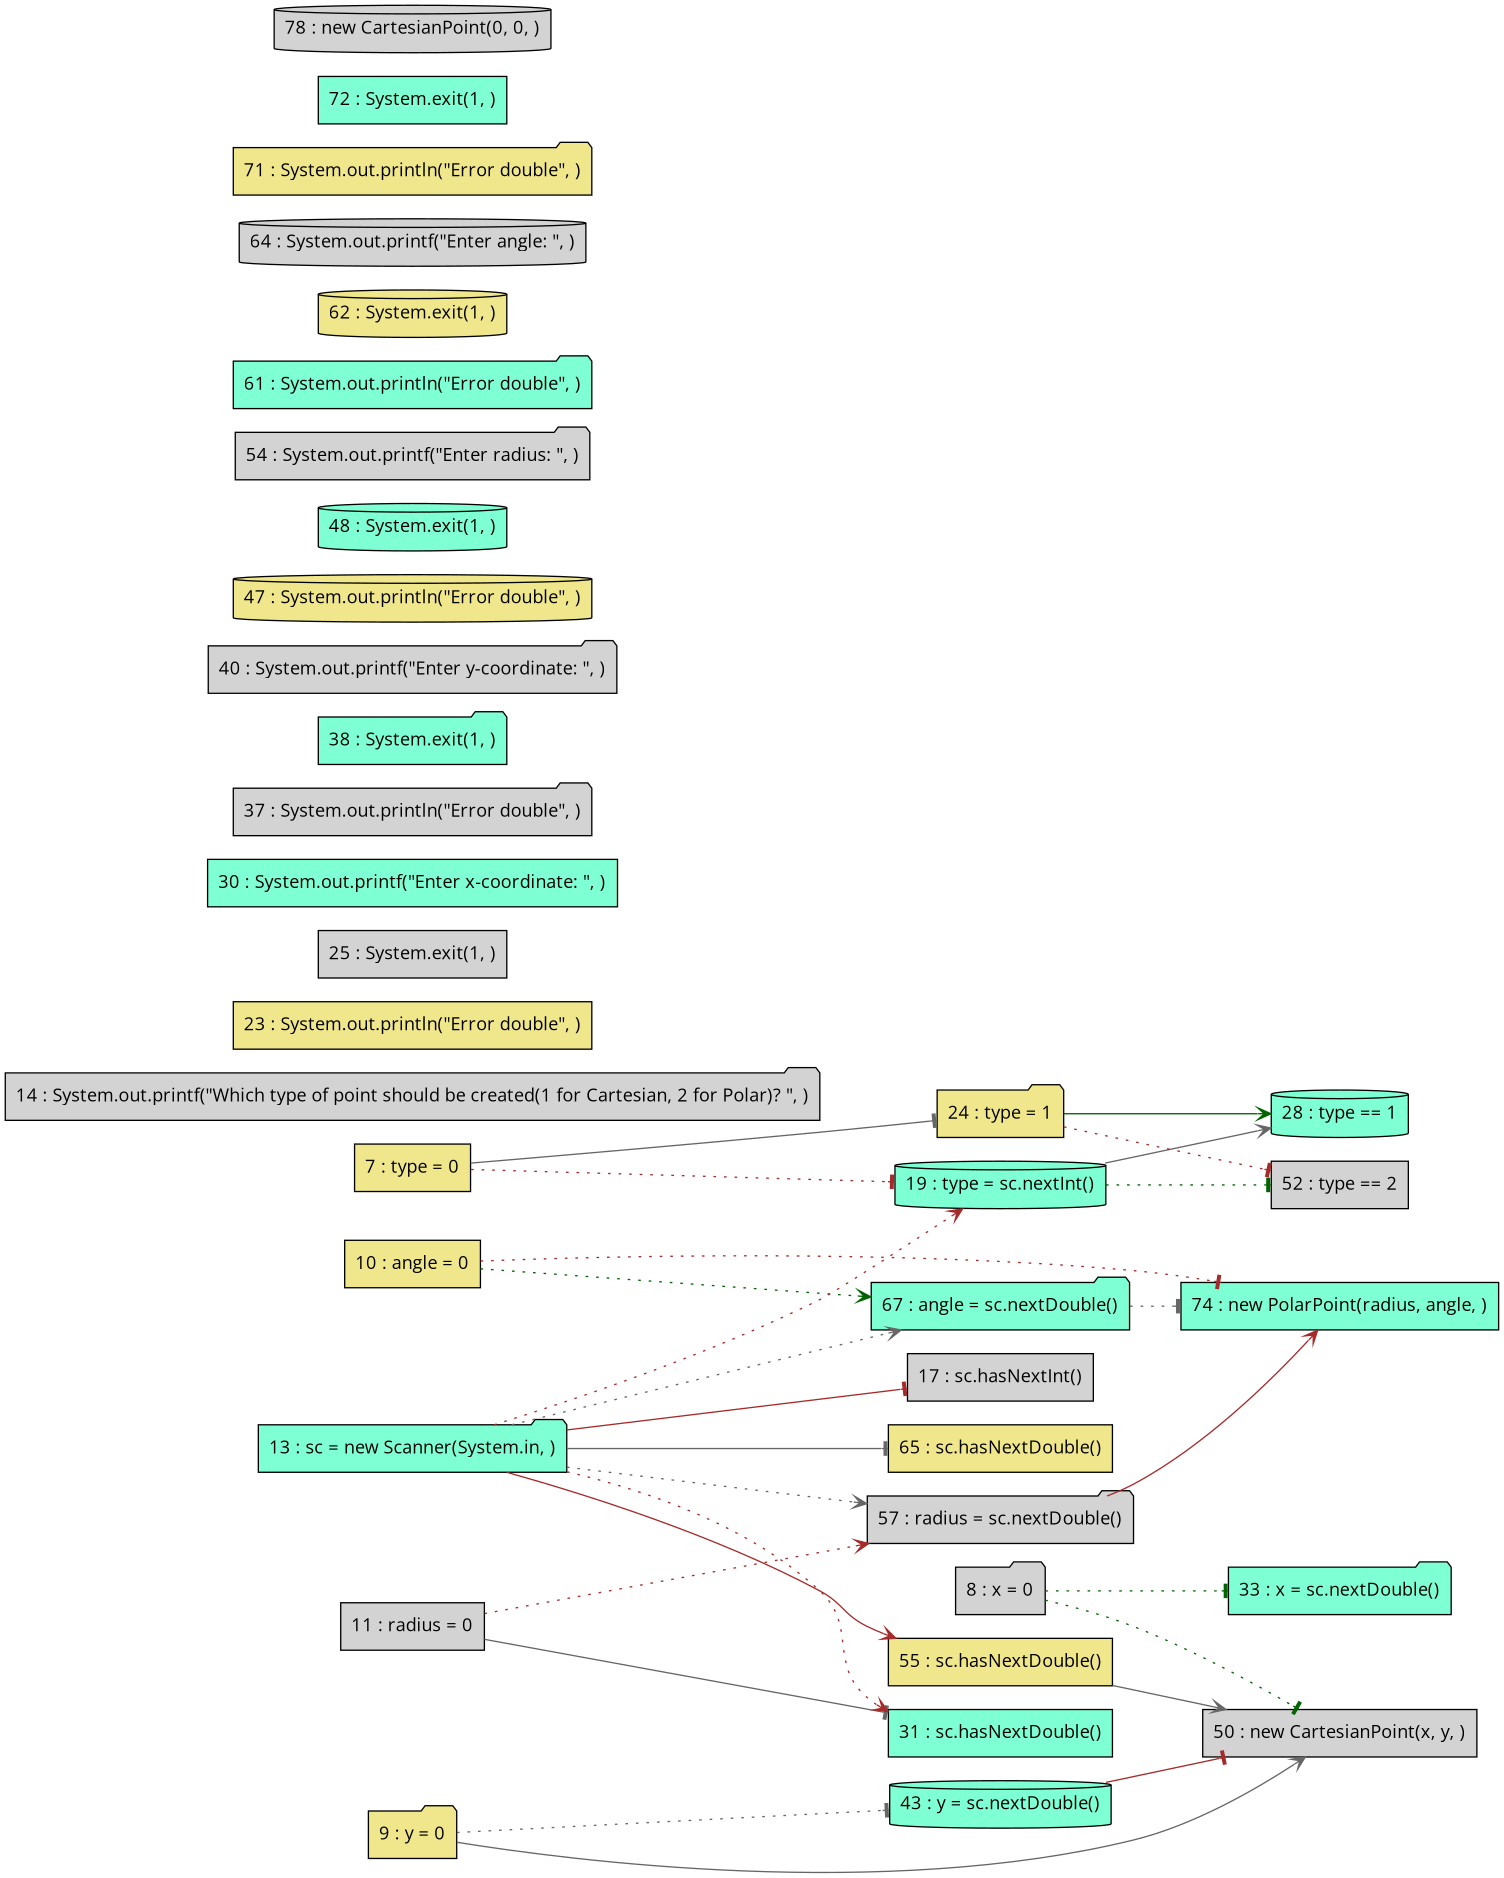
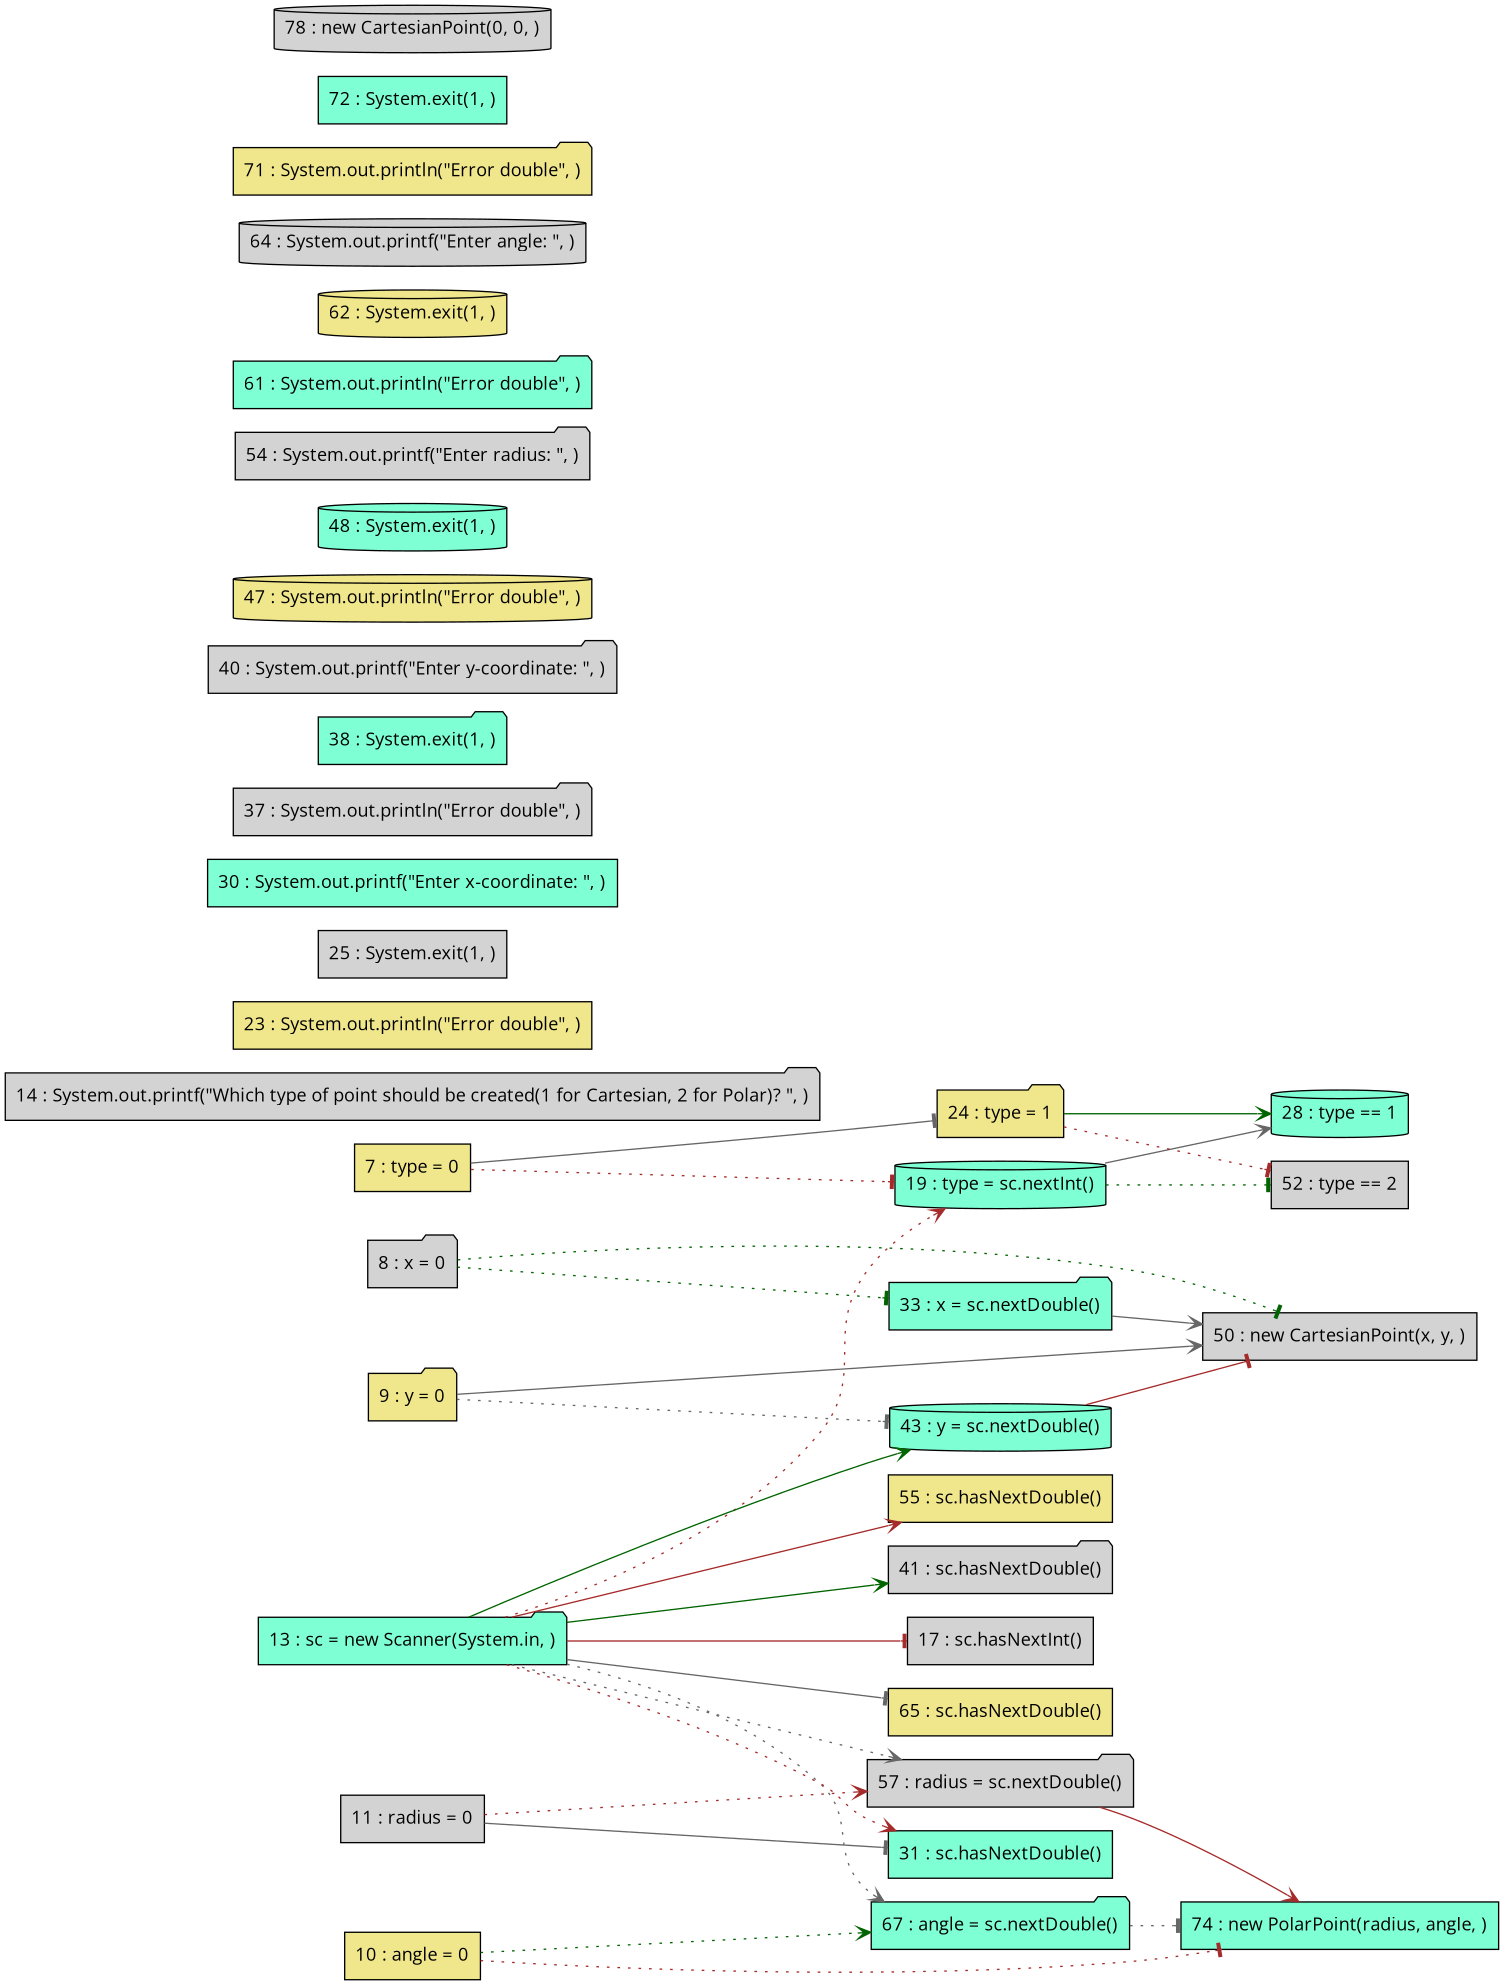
none -> (681, 1531)
none -> (1000, 1570)
(1163, 1696) -> (1151, 1320)
